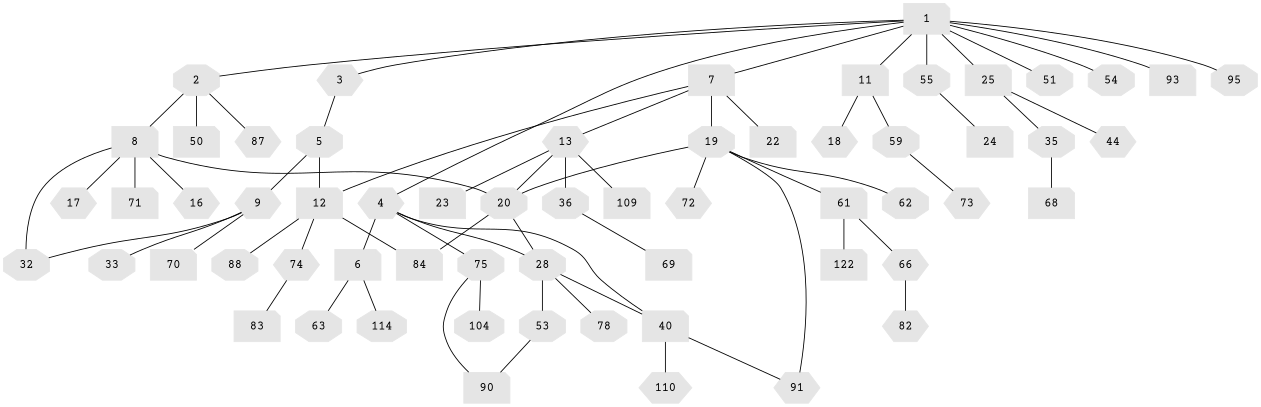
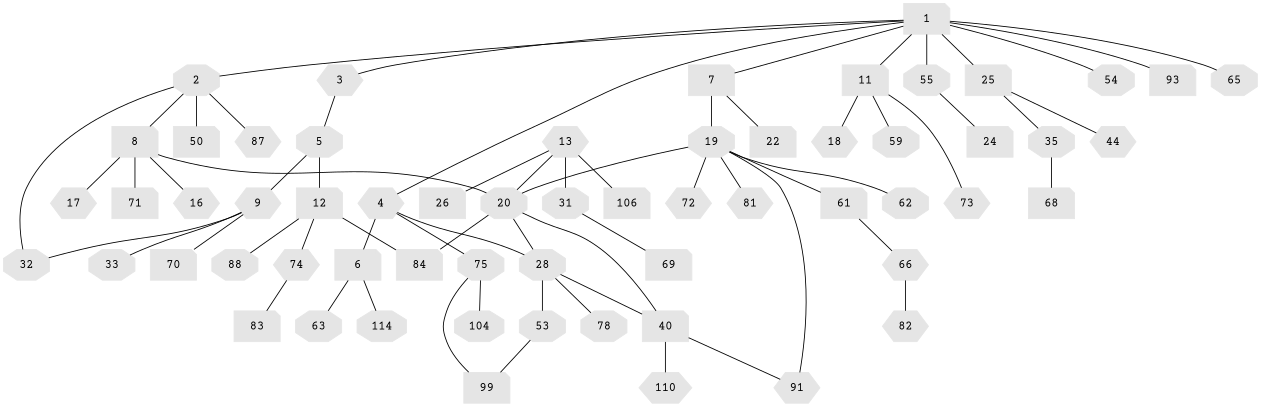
(1050, 80) -> none
(1234, 80) -> (1234, 80)
(636, 112) -> none
(496, 138) -> none
(932, 173) -> (933, 135)
(48, 182) -> (65, 142)
(442, 203) -> (442, 203)
(565, 203) -> (565, 203)
(627, 203) -> (627, 203)
none -> (750, 203)
(532, 233) -> (599, 248)
(844, 265) -> none
(487, 388) -> (487, 388)
